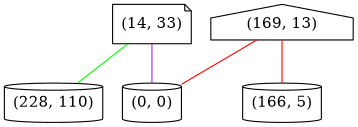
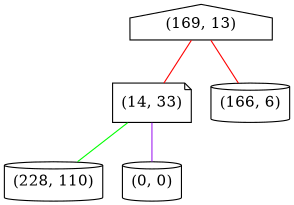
(219, 62) -> (178, 62)
(282, 103) -> (250, 103)
